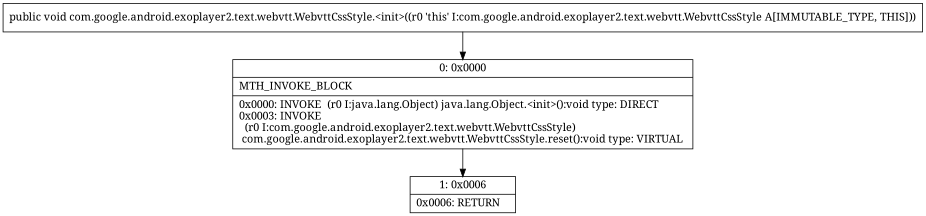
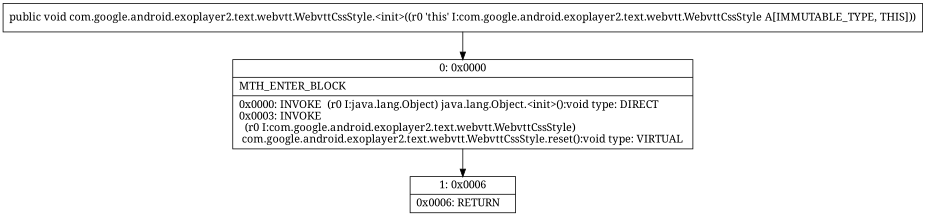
(296, 86) -> (292, 86)
